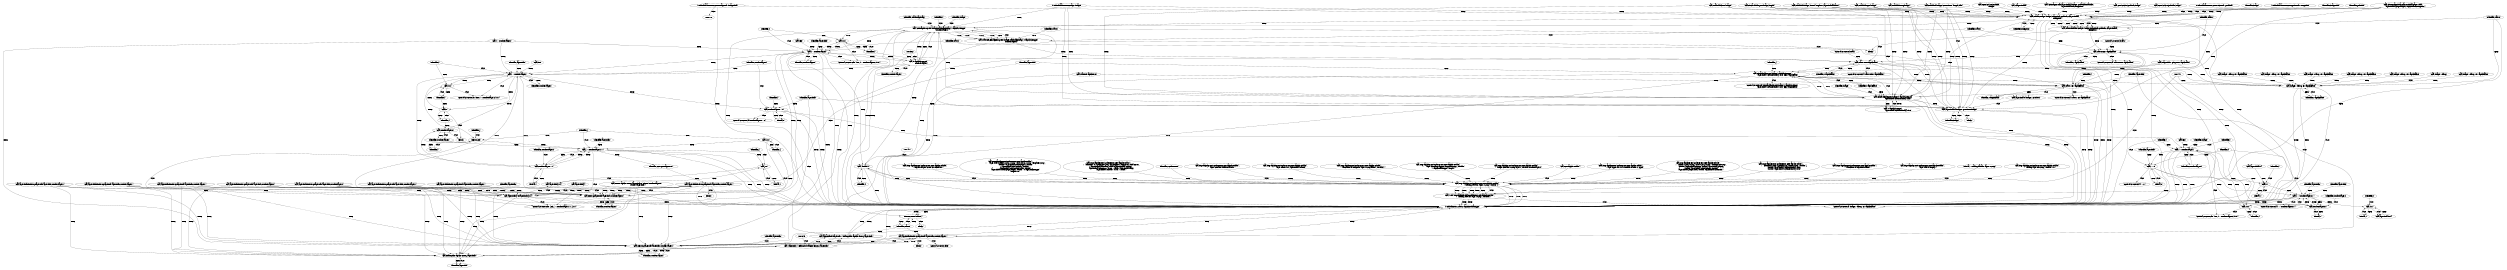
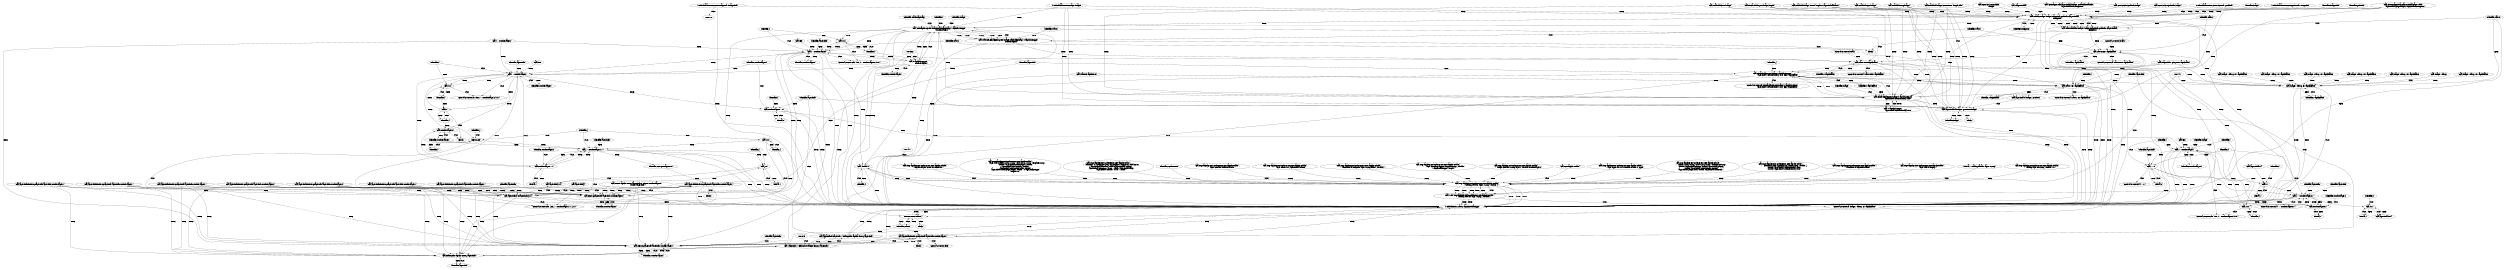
(1888, 57) -> (1888, 57)
(749, 120) -> none
none -> (1591, 213)
